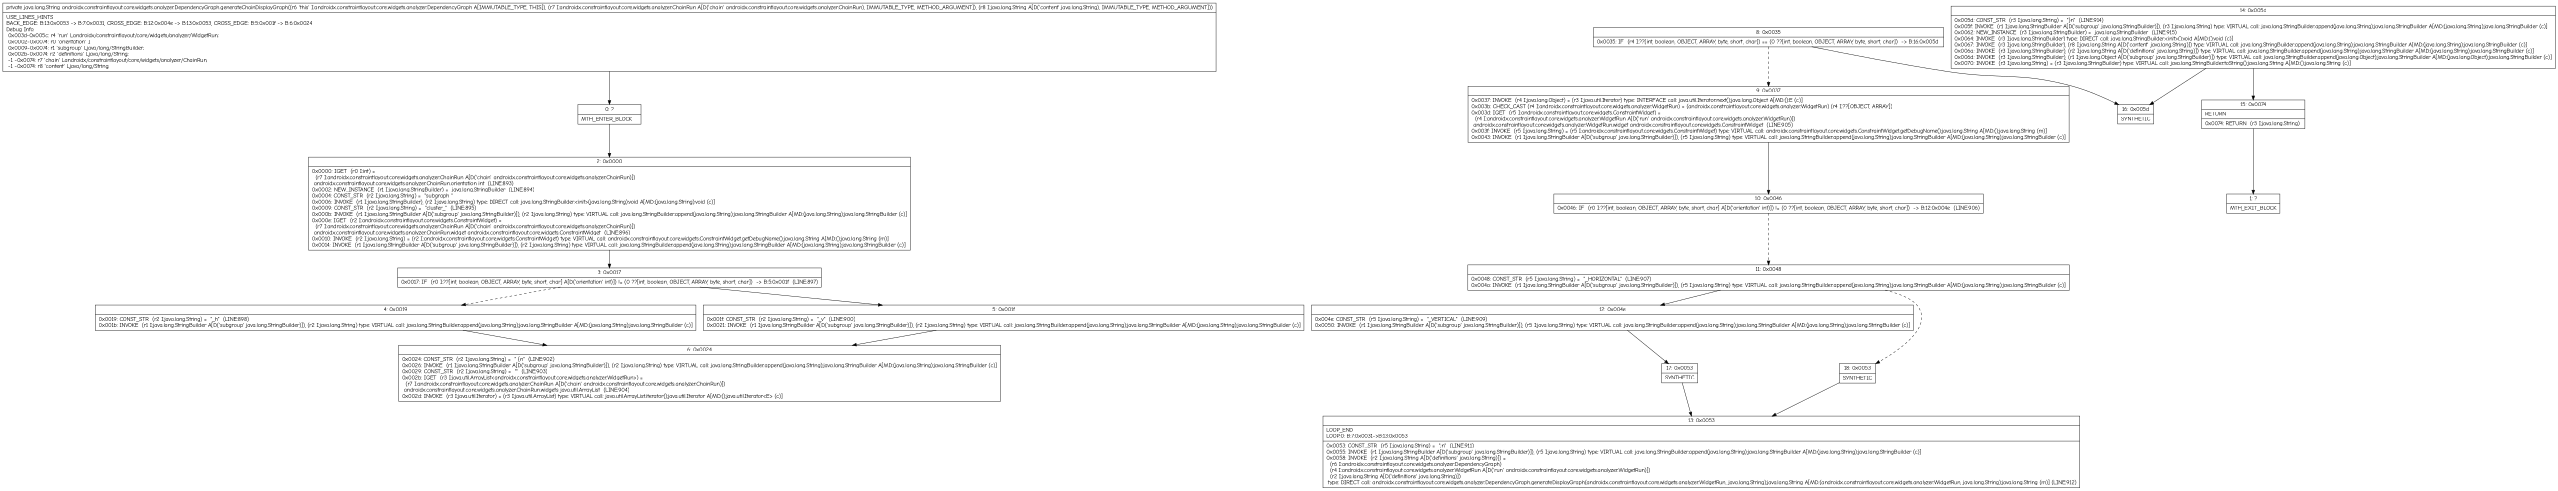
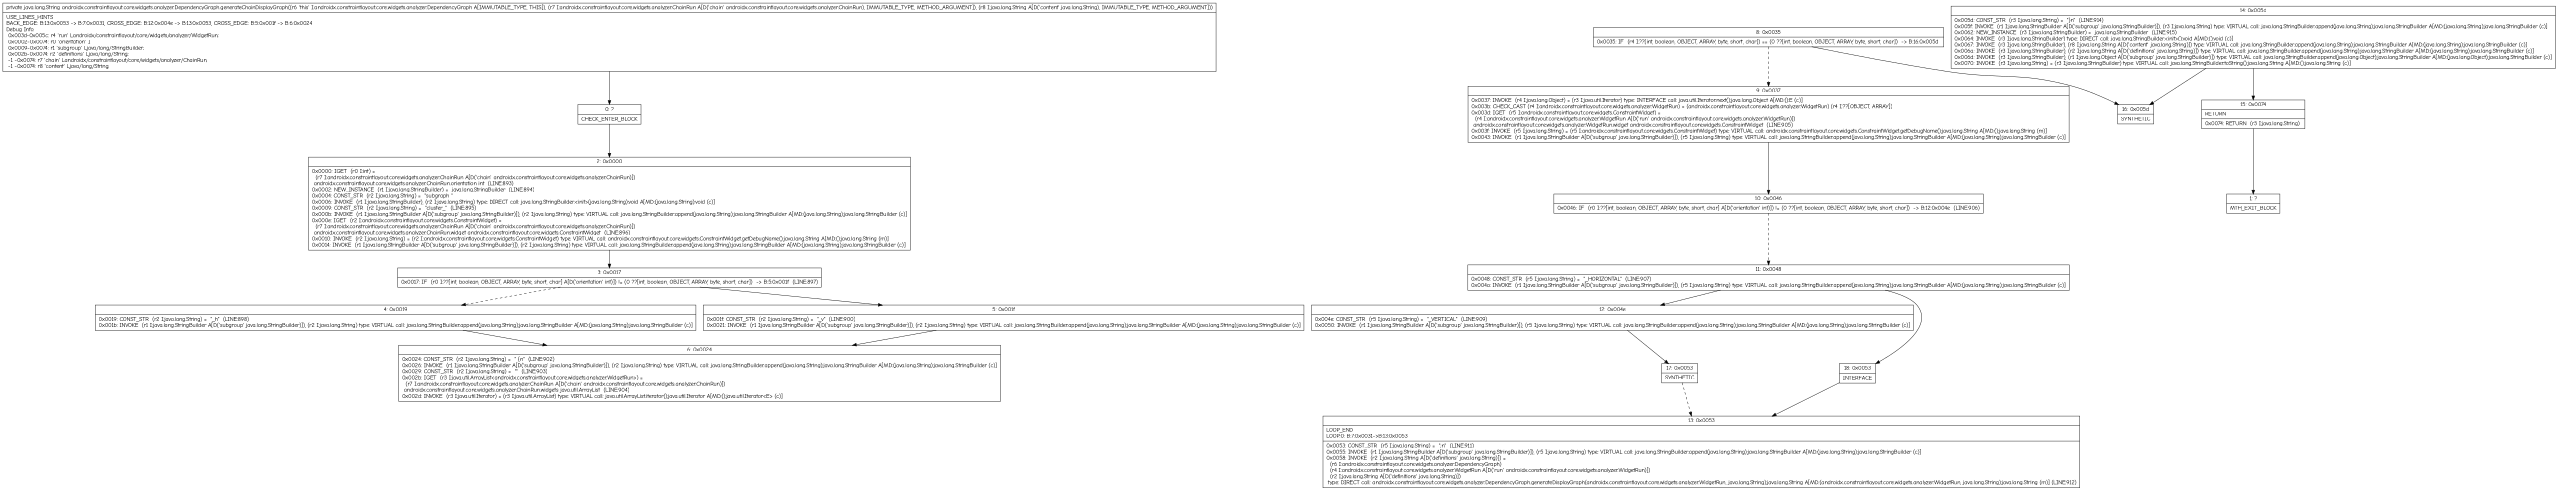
(607, 119) -> (609, 119)
(1920, 324) -> (1920, 324)
(1857, 378) -> (1857, 378)
(1686, 397) -> (1686, 397)
